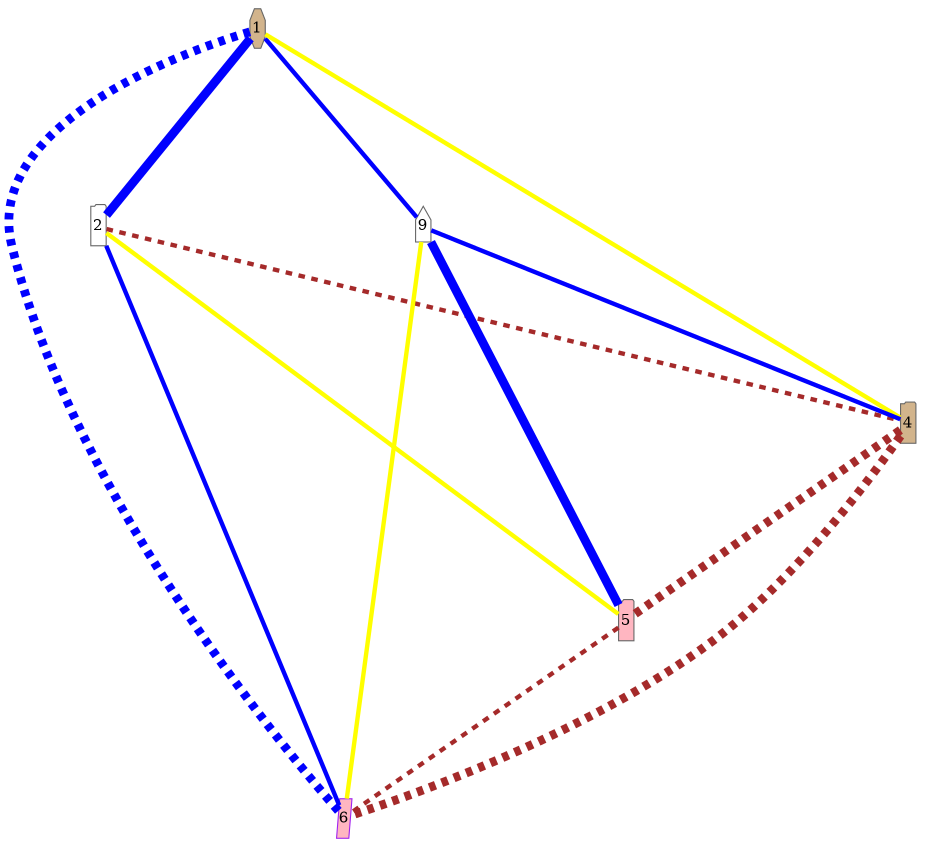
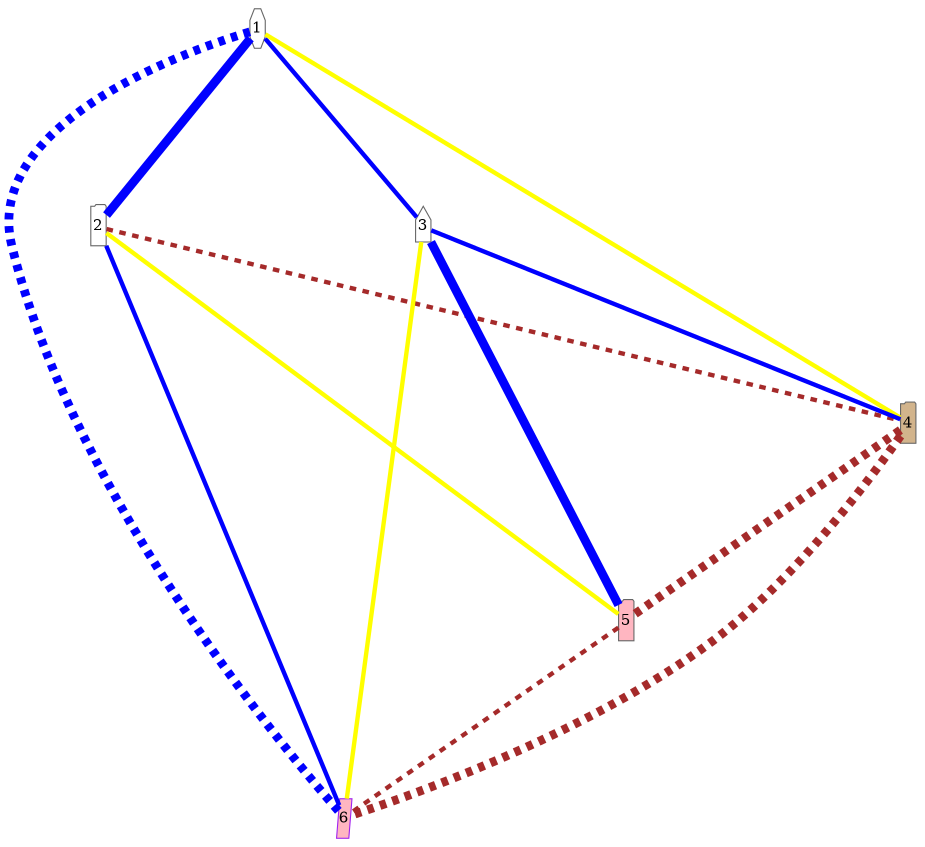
(258, 29) -> (258, 29)
(423, 226) -> (423, 226)
